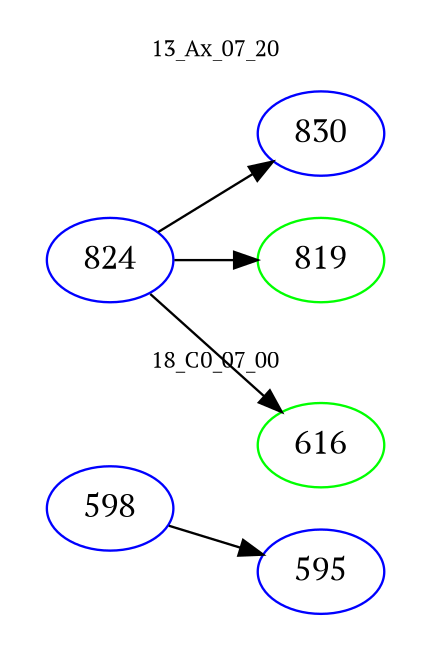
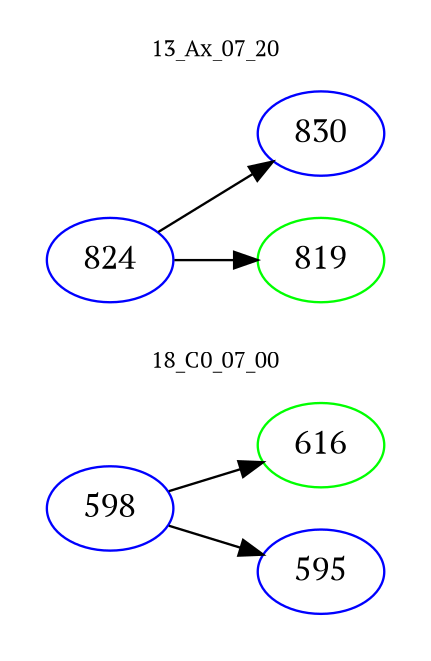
(219, 355) -> (204, 480)
